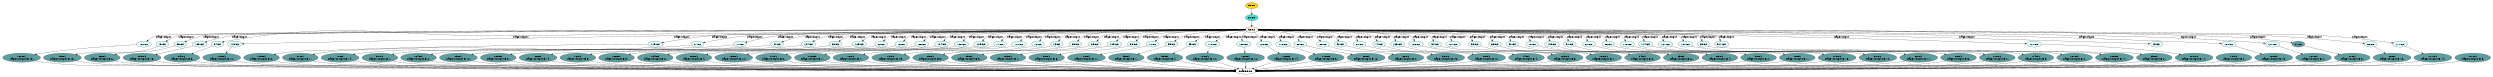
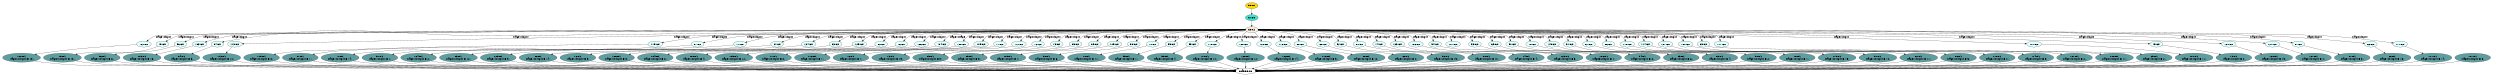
(957, 37) -> (957, 37)
(2188, 37) -> (2188, 37)
(1722, 44) -> (1722, 44)
(2298, 44) -> (2298, 44)
none -> (2191, 49)
